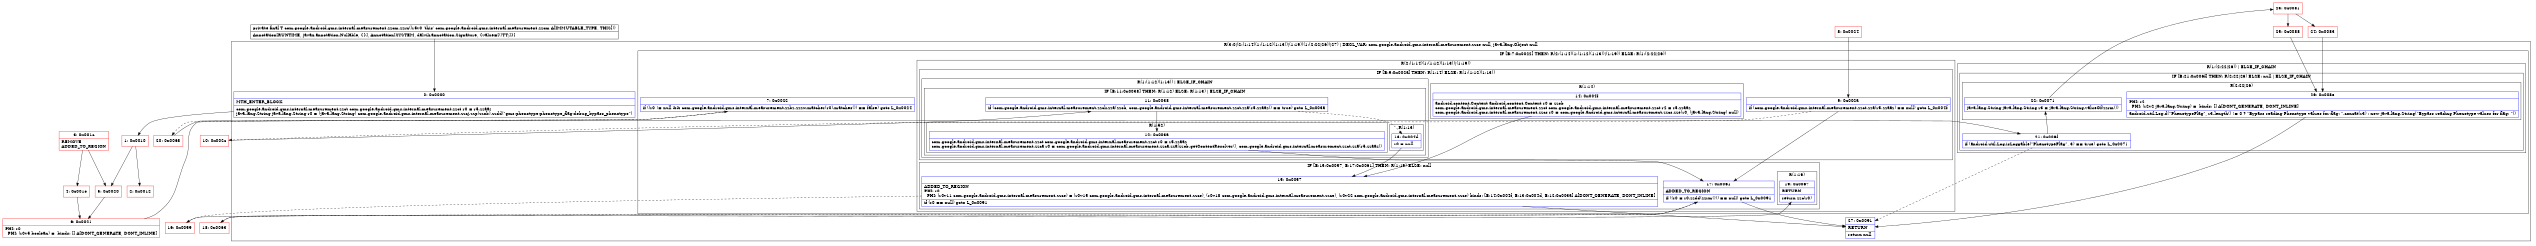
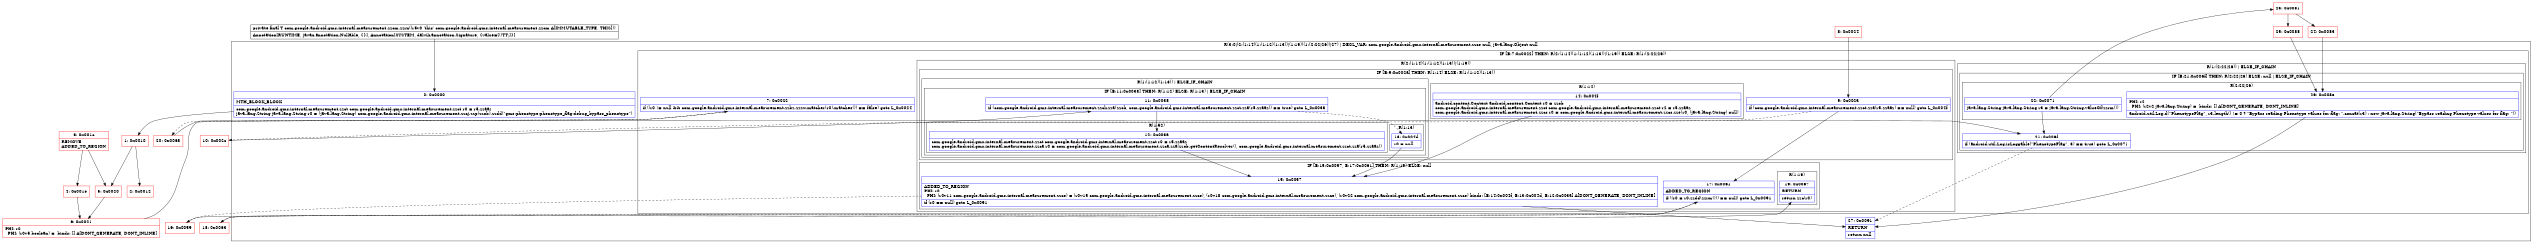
(259, 102) -> (259, 102)
(2047, 124) -> (2043, 122)
(1476, 160) -> (1219, 165)
(1791, 218) -> none
